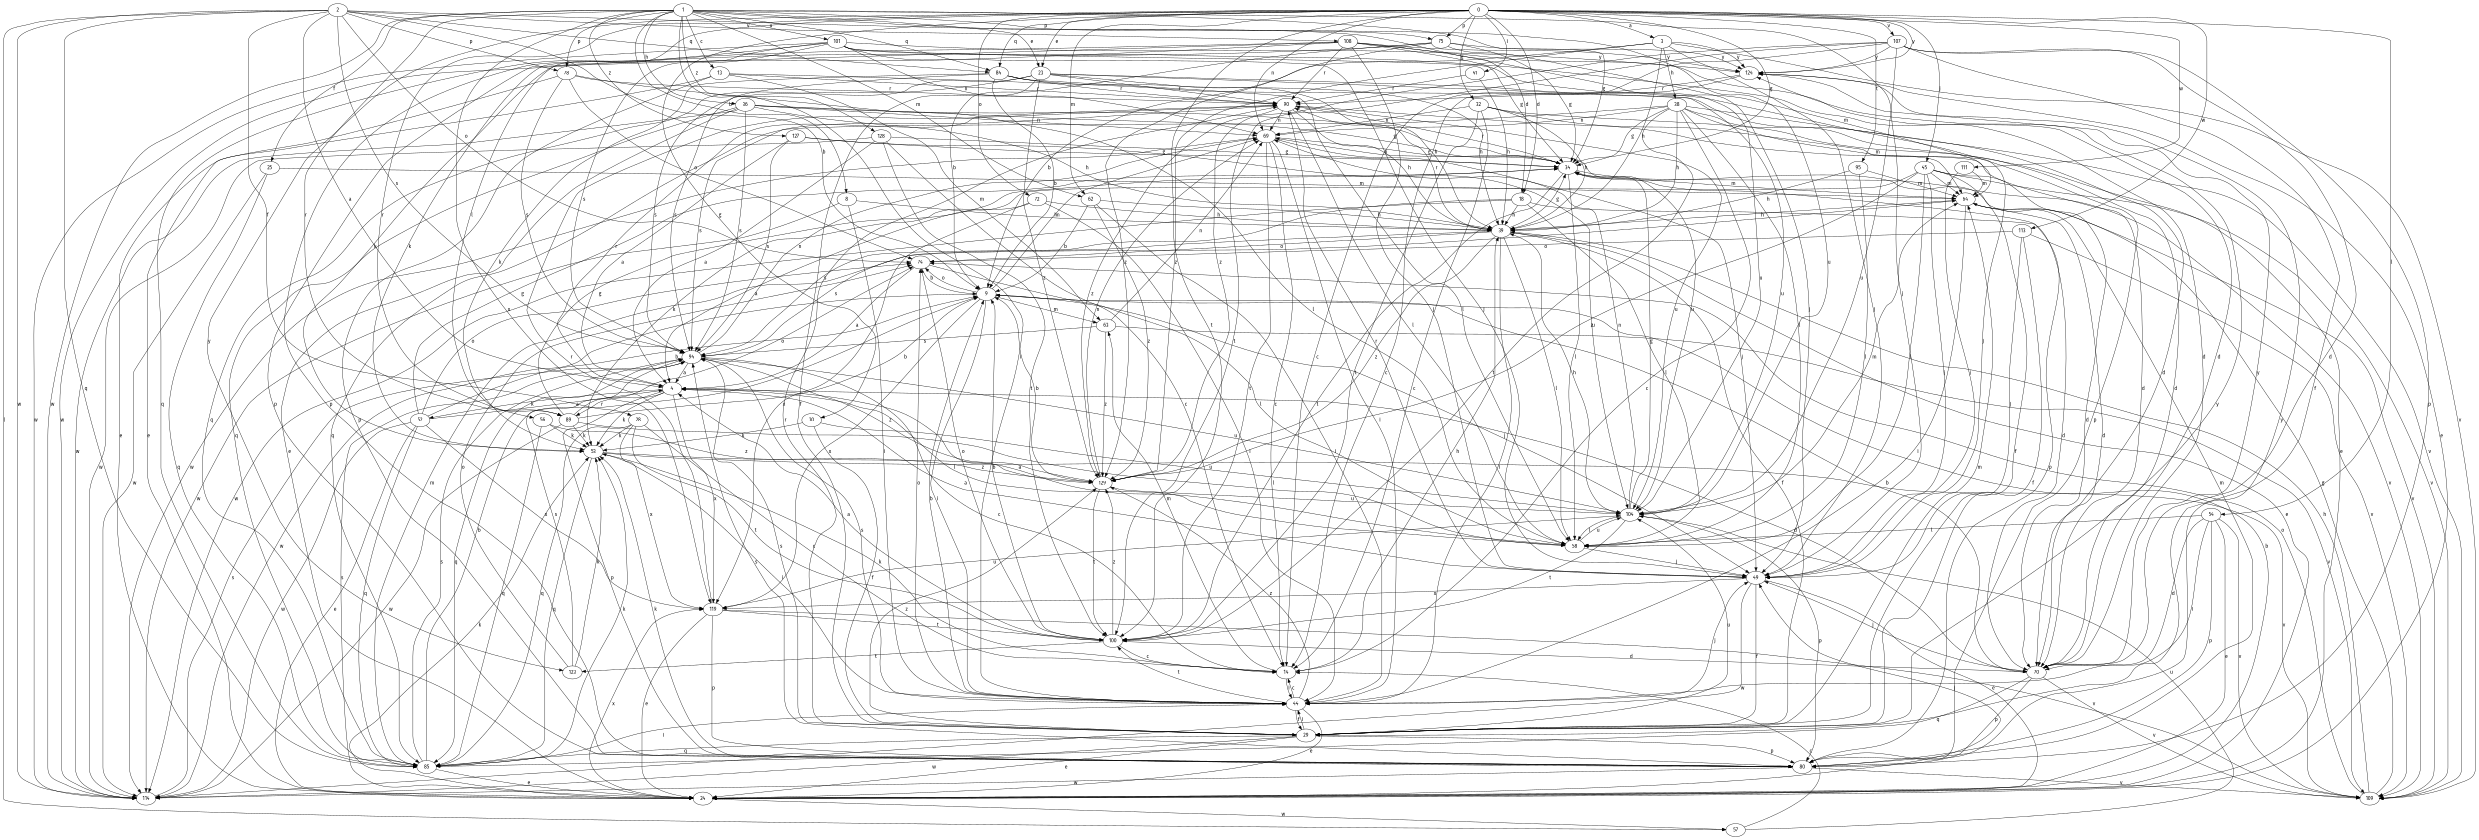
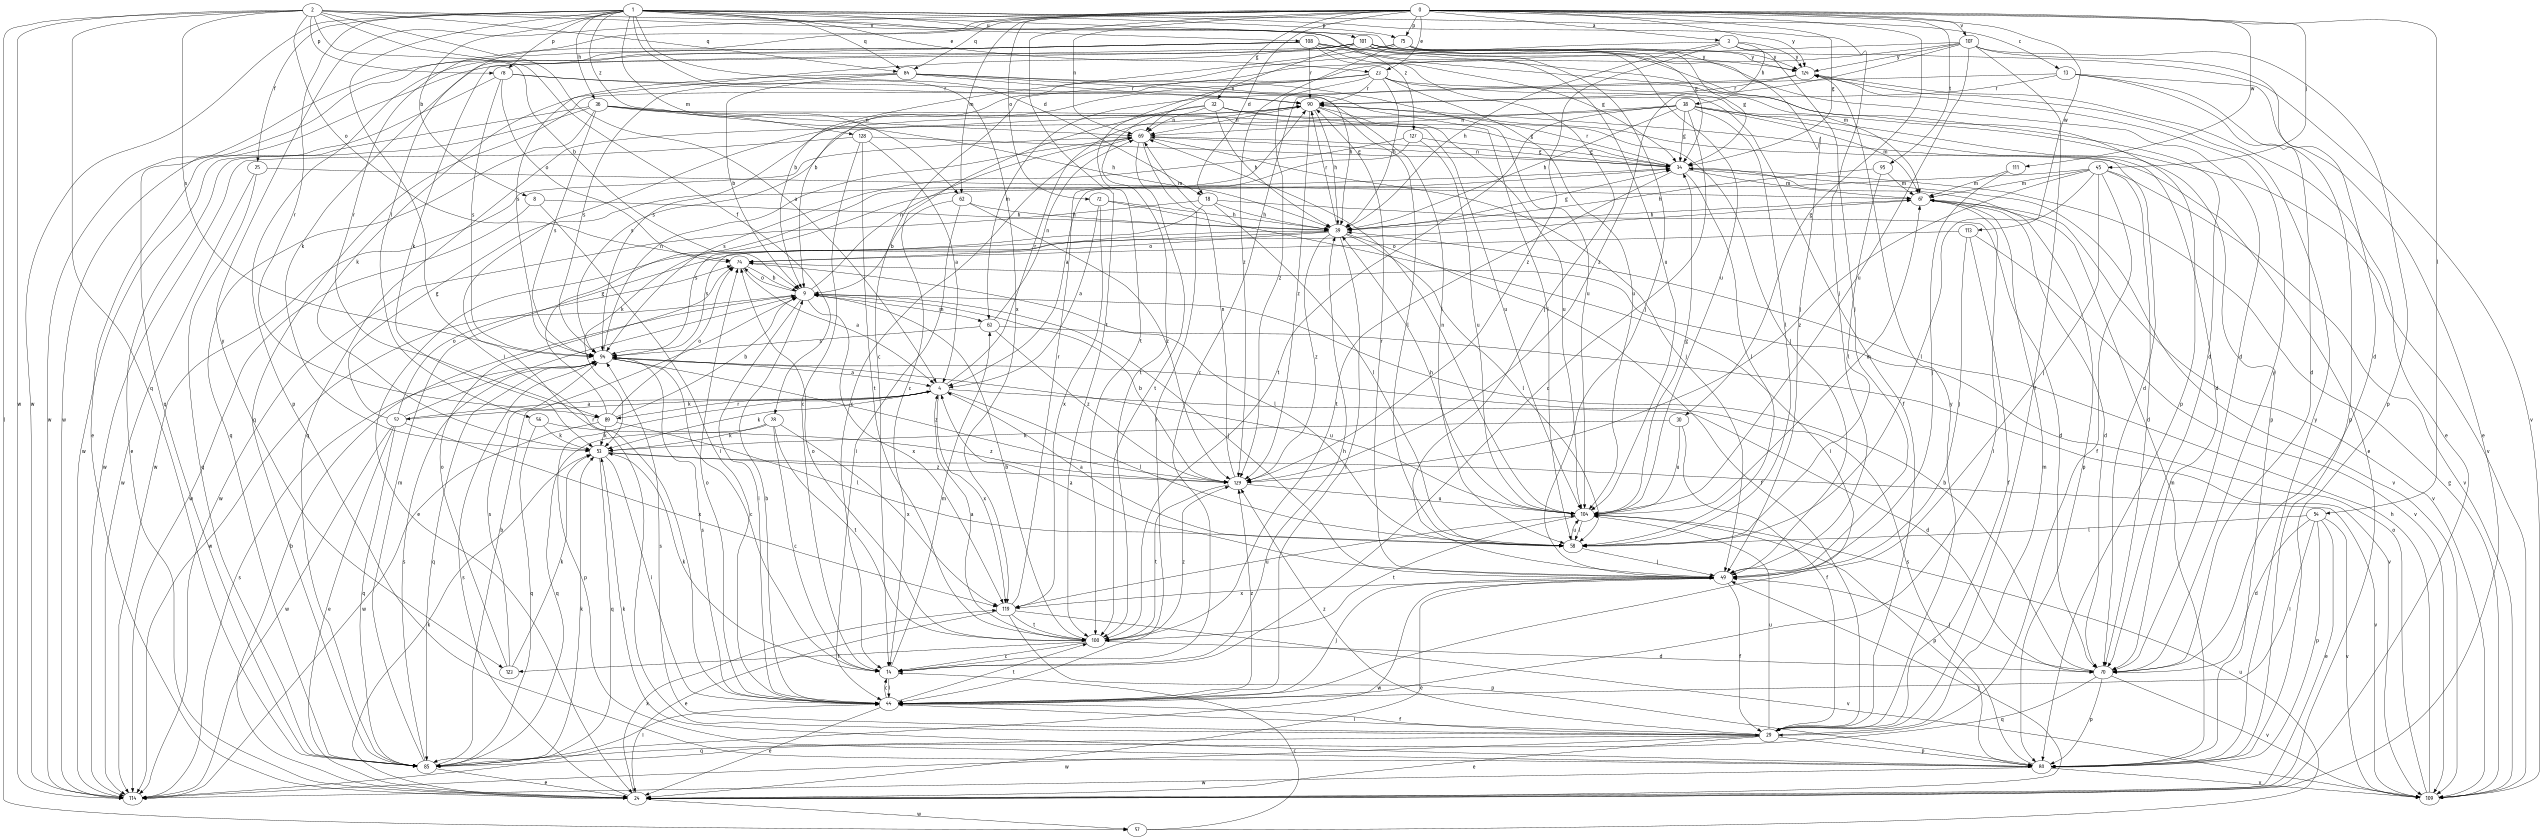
(1475, 73) -> none
none -> (1416, 108)
(1965, 199) -> (1921, 199)
